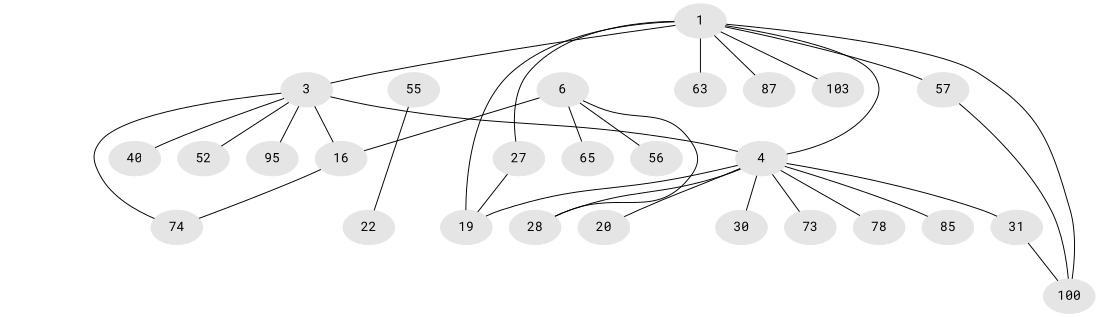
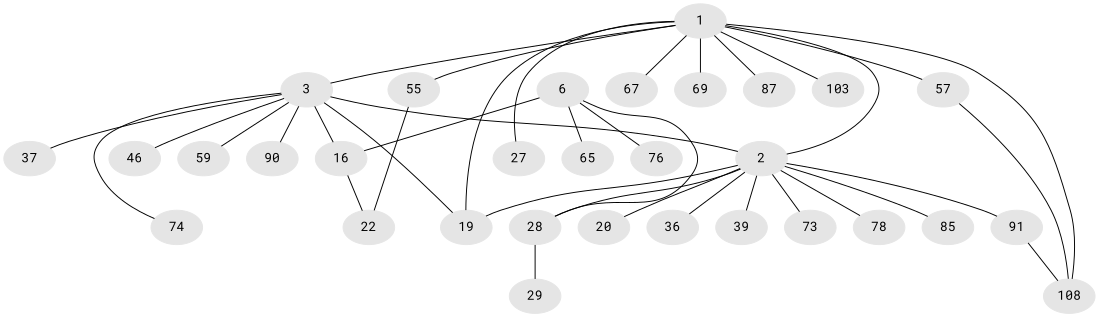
none -> (524, 54)
none -> (632, 90)
(700, 90) -> (700, 90)
none -> (30, 159)
(135, 159) -> (135, 159)
(204, 159) -> (204, 159)
(272, 159) -> (272, 159)
(656, 159) -> (656, 159)
(762, 159) -> (762, 159)
(493, 193) -> (397, 160)
(260, 195) -> (355, 193)
none -> (673, 227)
(742, 227) -> (742, 227)
(1017, 227) -> (1017, 227)
none -> (535, 296)
(1069, 296) -> (1069, 296)
